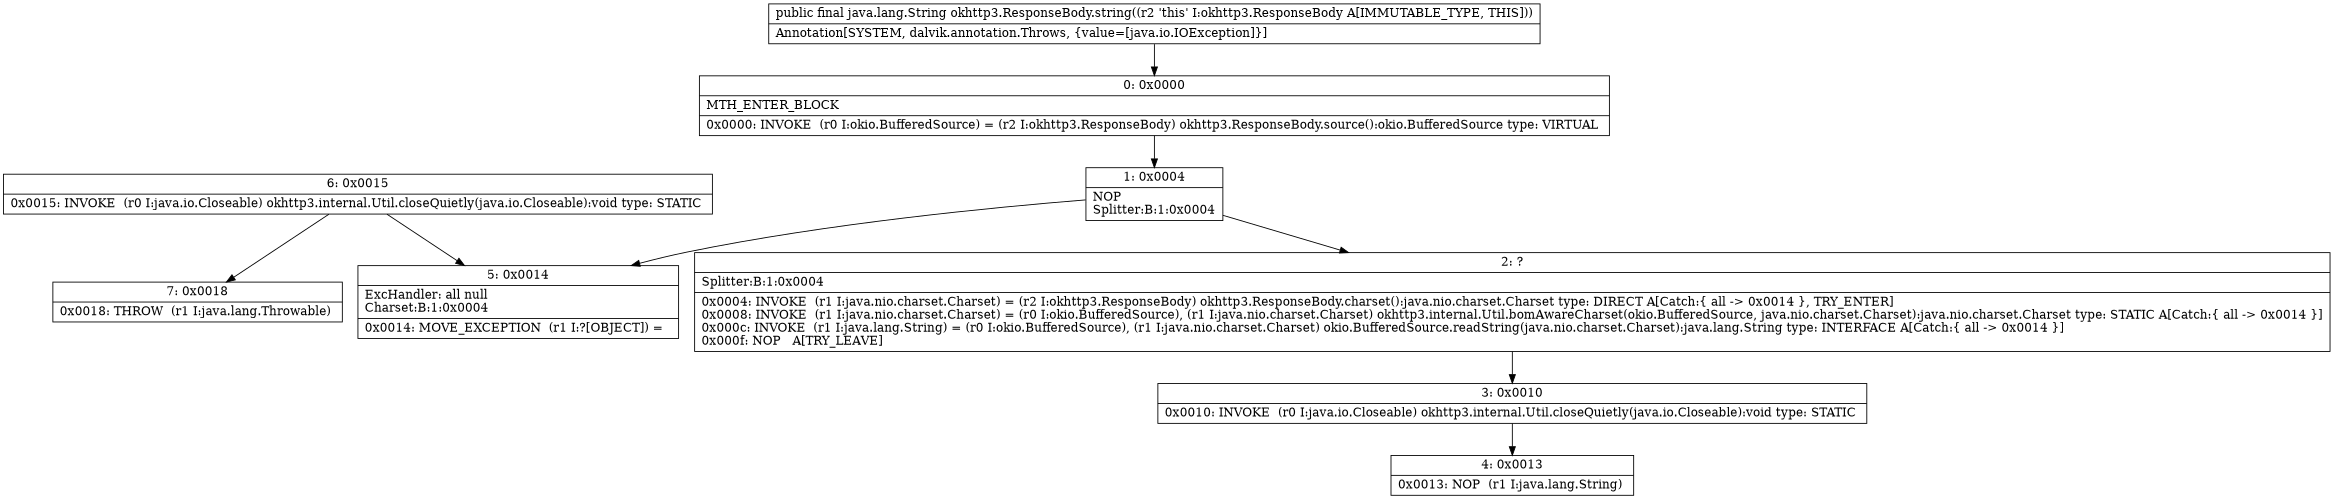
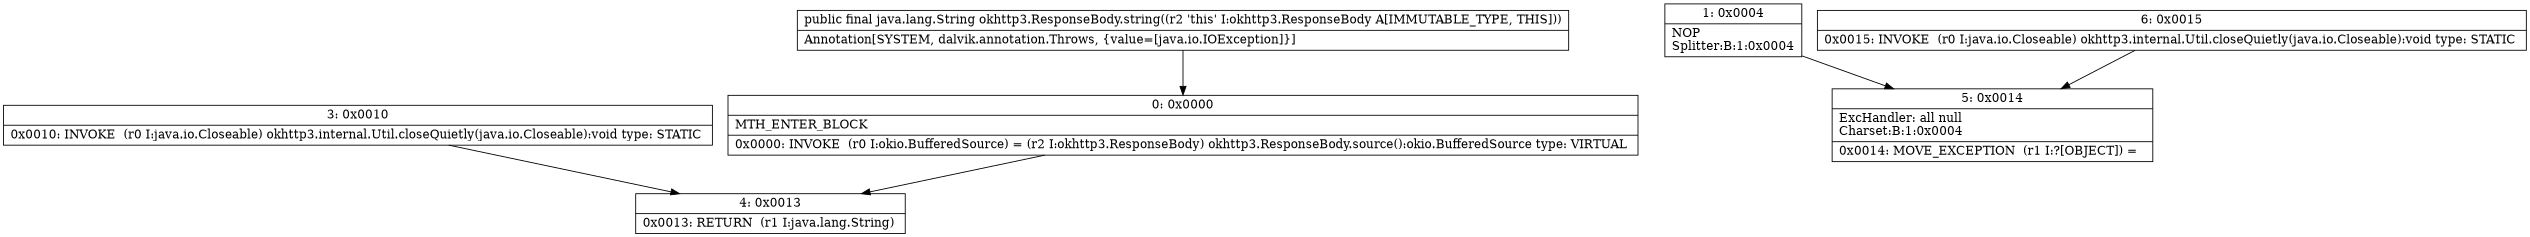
(1154, 147) -> (957, 173)
(198, 302) -> none
(1512, 302) -> none
(1512, 485) -> (770, 223)
